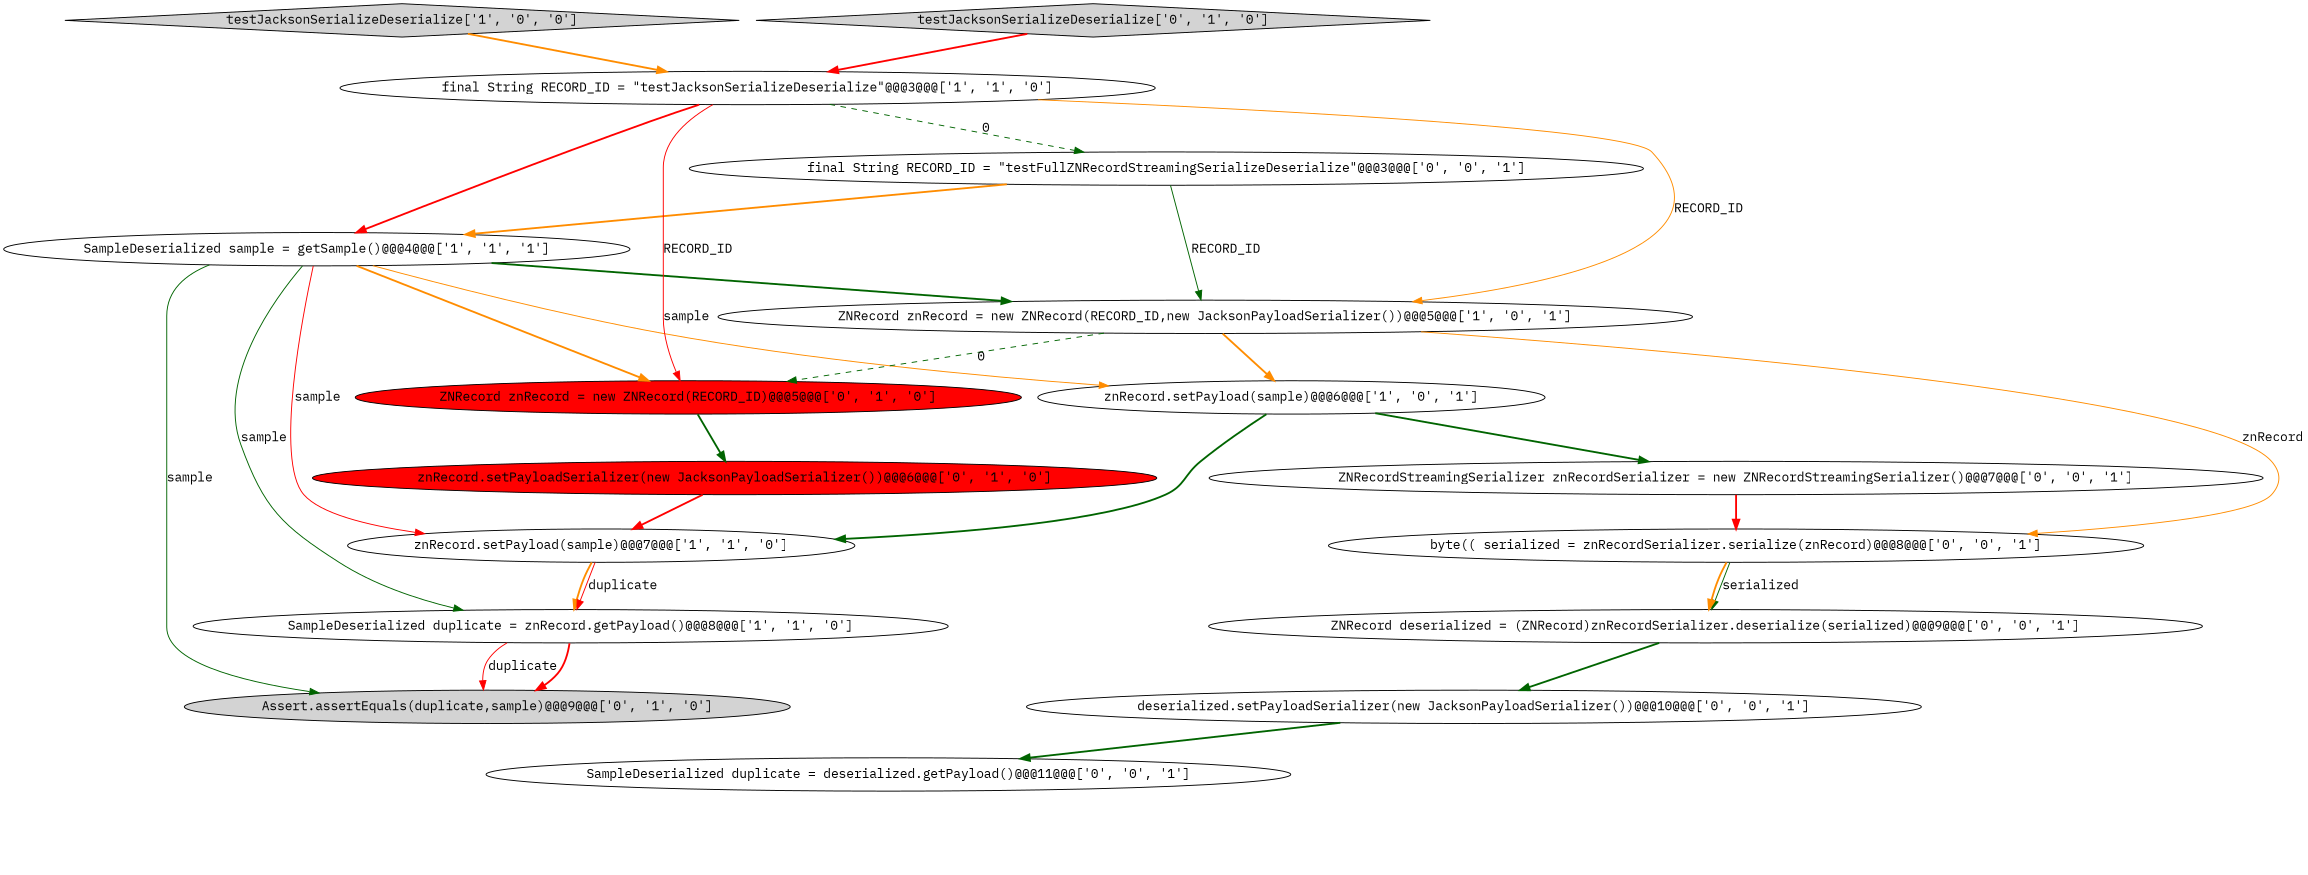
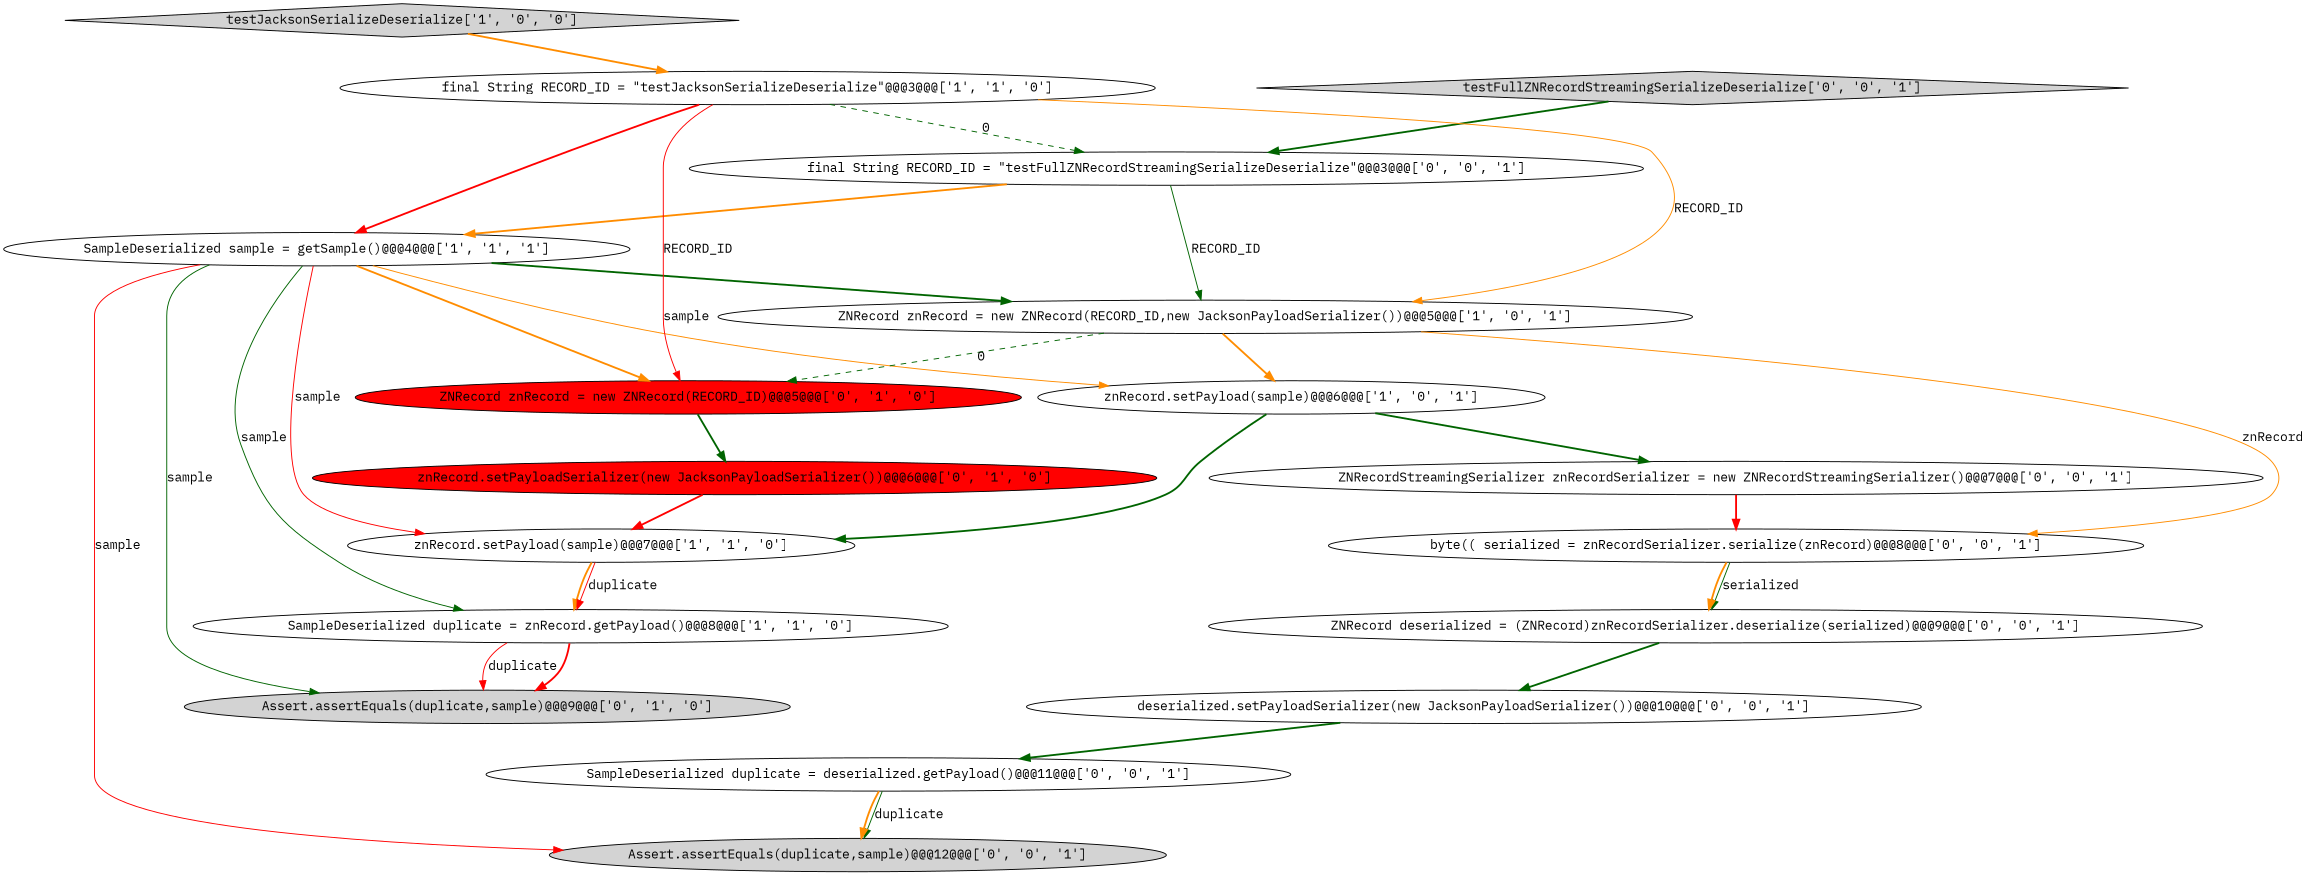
(1093, 20) -> none
none -> (1693, 88)
none -> (858, 855)
